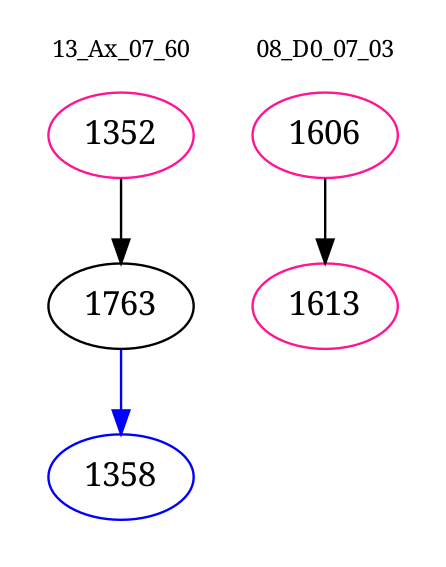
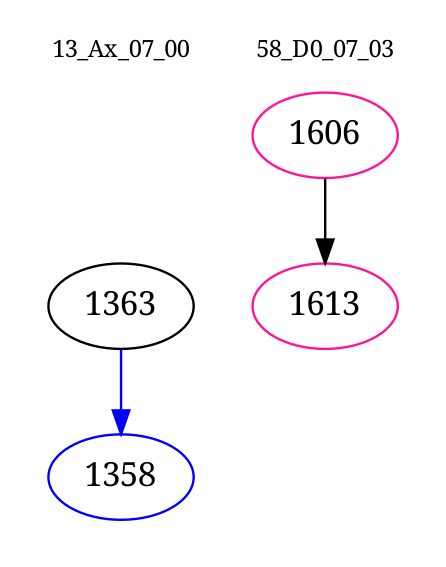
(121, 51) -> (121, 51)
(325, 51) -> (325, 51)
(121, 135) -> none
(121, 306) -> (121, 306)
